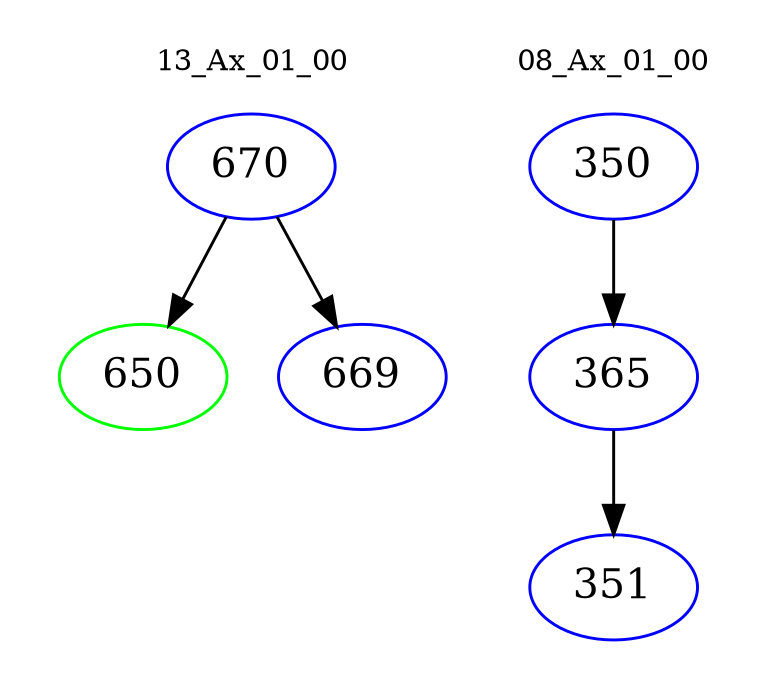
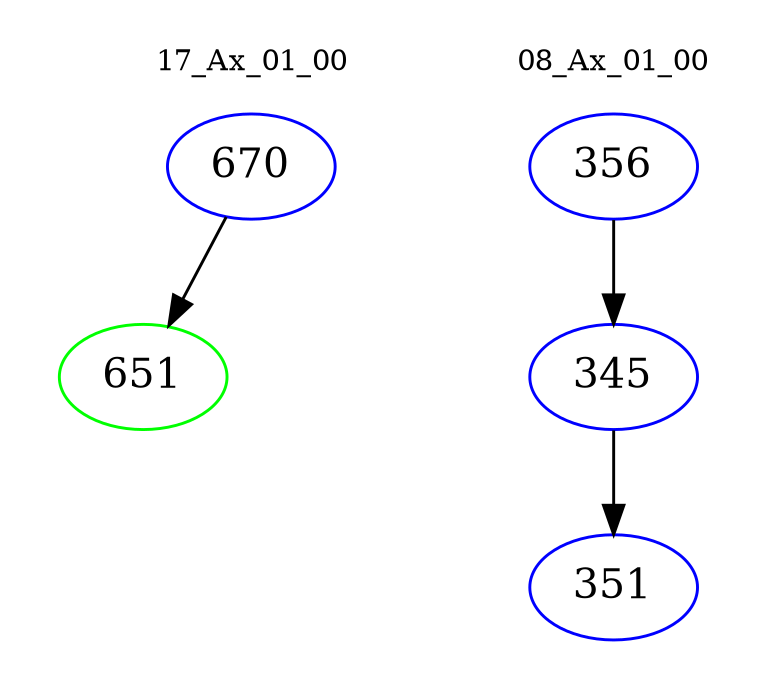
(253, 63) -> (253, 63)
(614, 167) -> (614, 167)
(143, 377) -> (143, 377)
(362, 377) -> none
(614, 377) -> (614, 377)
